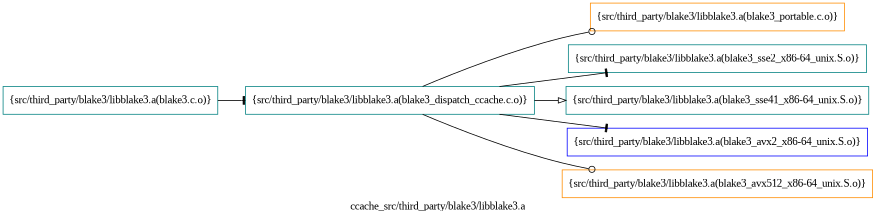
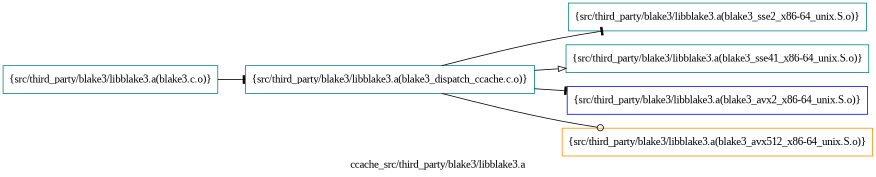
(717, 17) -> none
